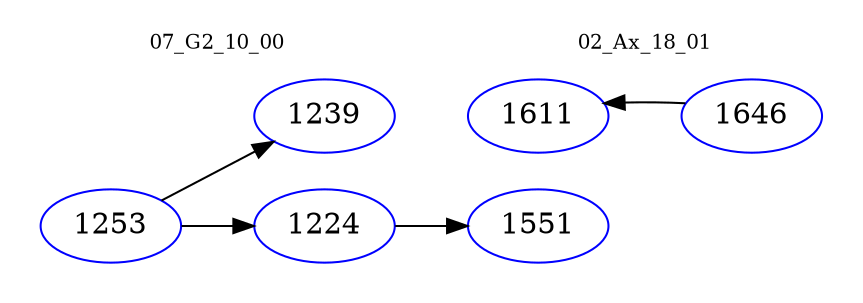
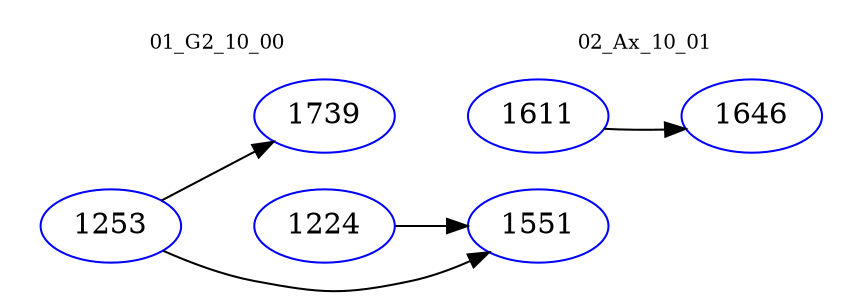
(218, 44) -> (218, 44)
(645, 44) -> (645, 44)
(655, 102) -> (635, 130)
(325, 116) -> (325, 116)
(207, 226) -> (316, 290)
